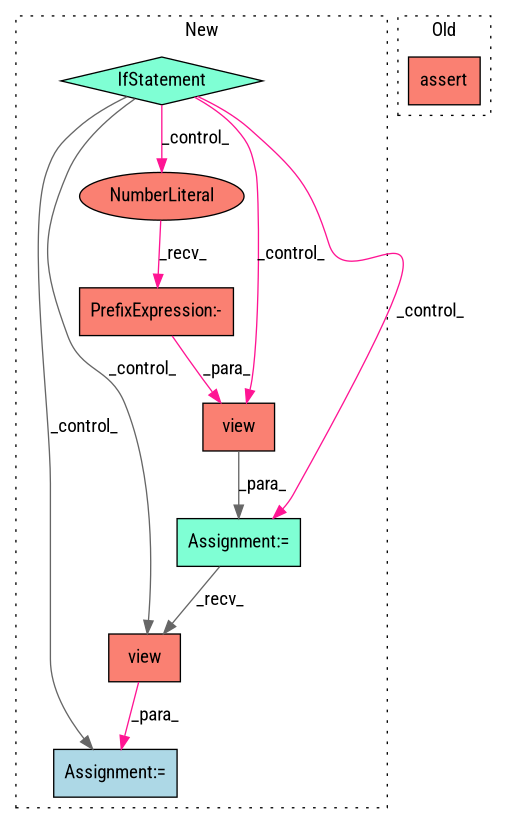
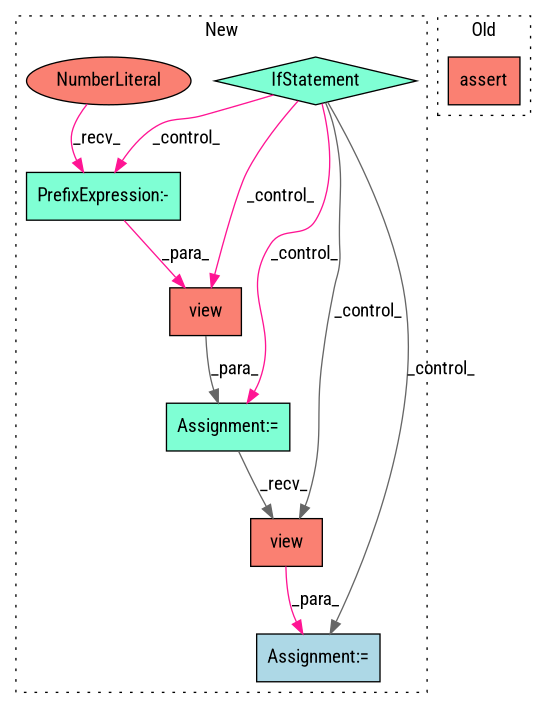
(162, 132) -> (191, 118)
(157, 312) -> (103, 196)
